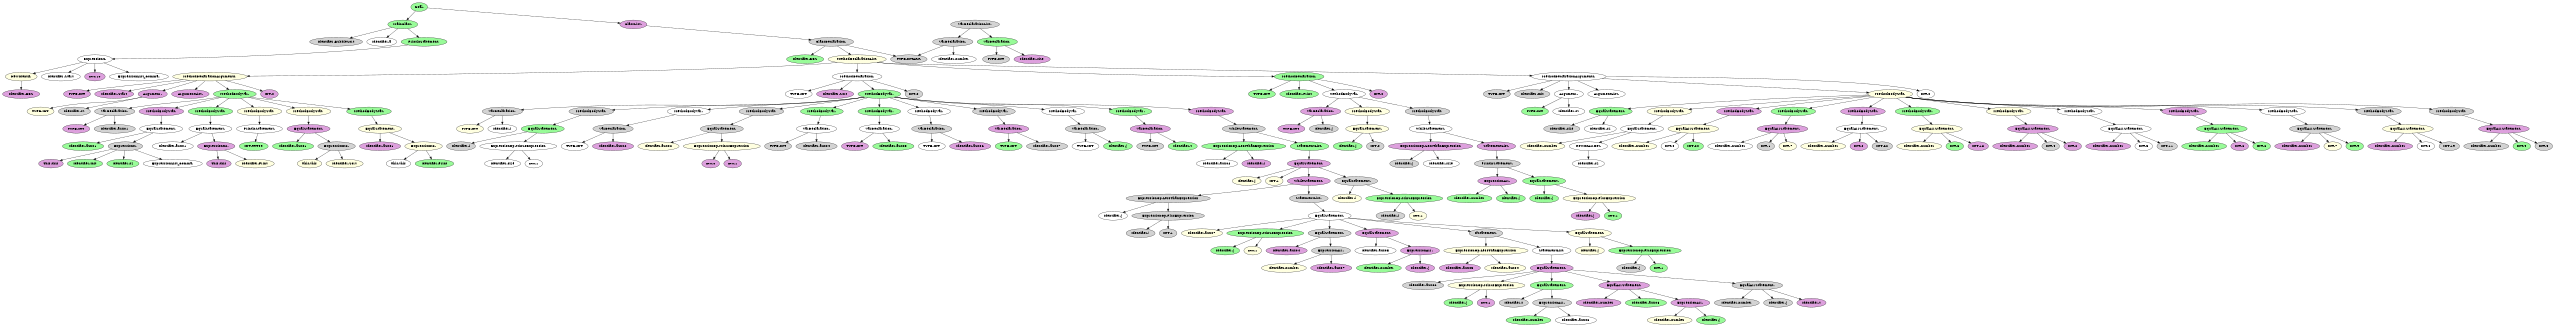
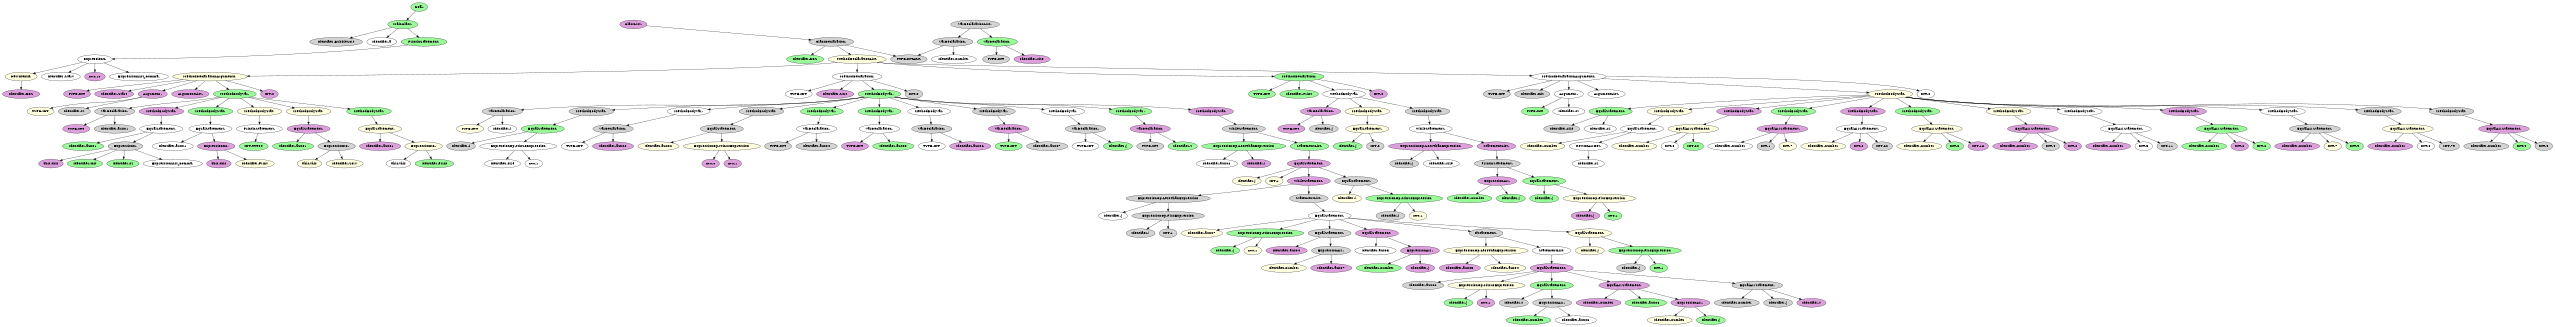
(523, 15) -> none
(2449, 146) -> (2449, 146)
